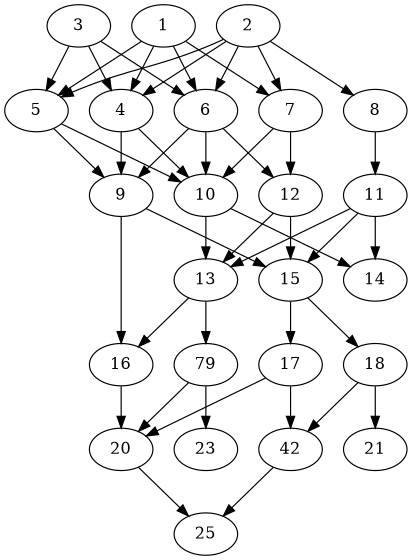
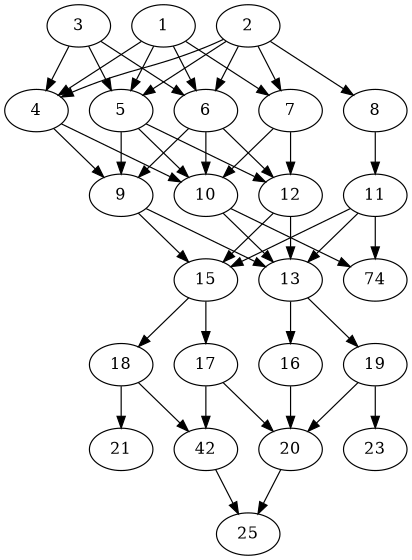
none -> (198, 149)
(121, 274) -> (200, 235)
(375, 280) -> (375, 280)
(206, 365) -> (375, 365)
